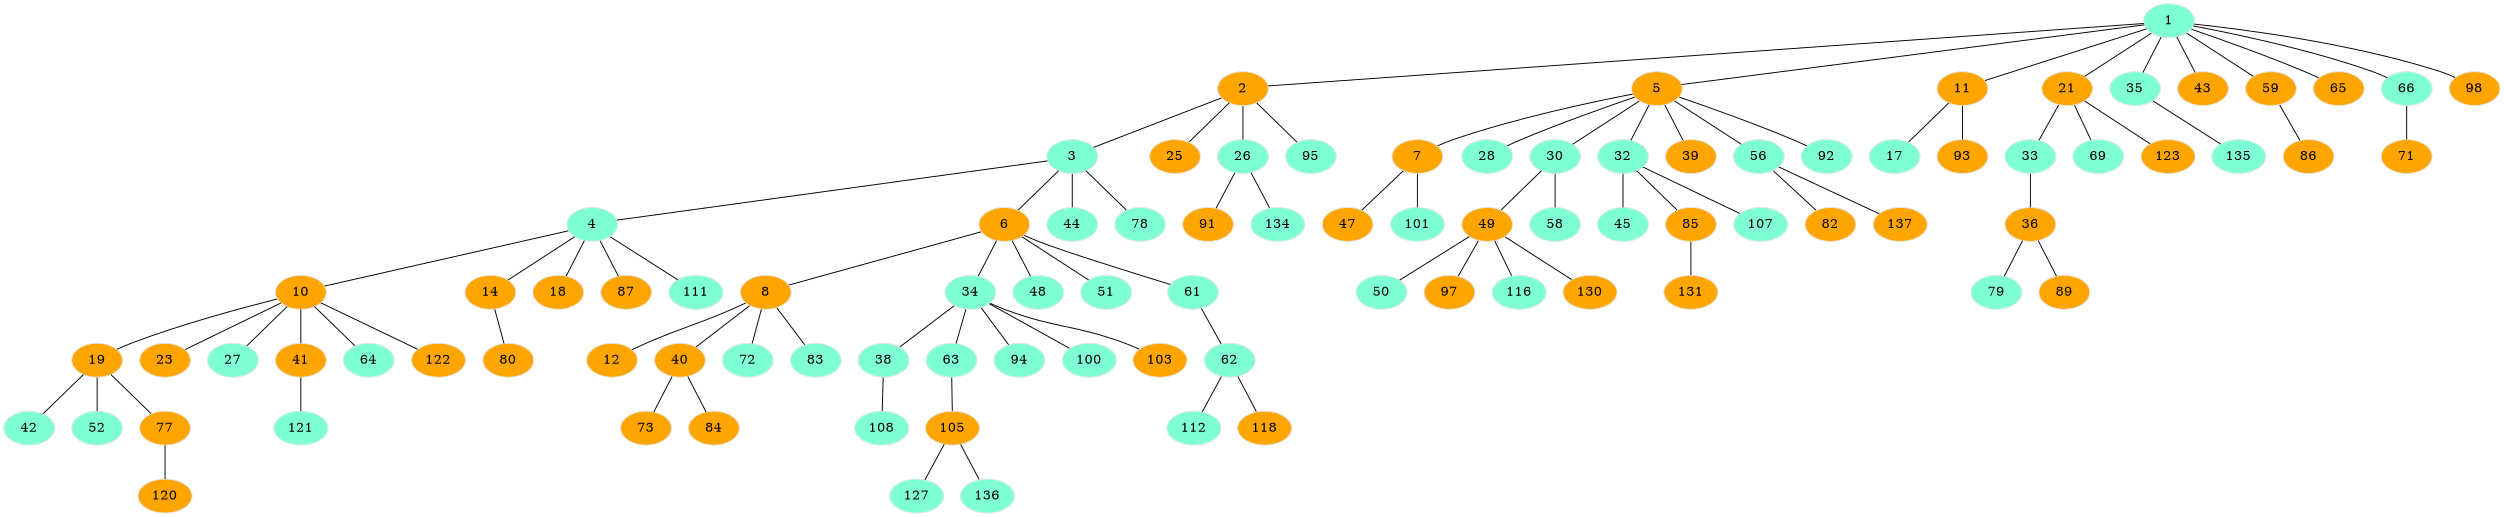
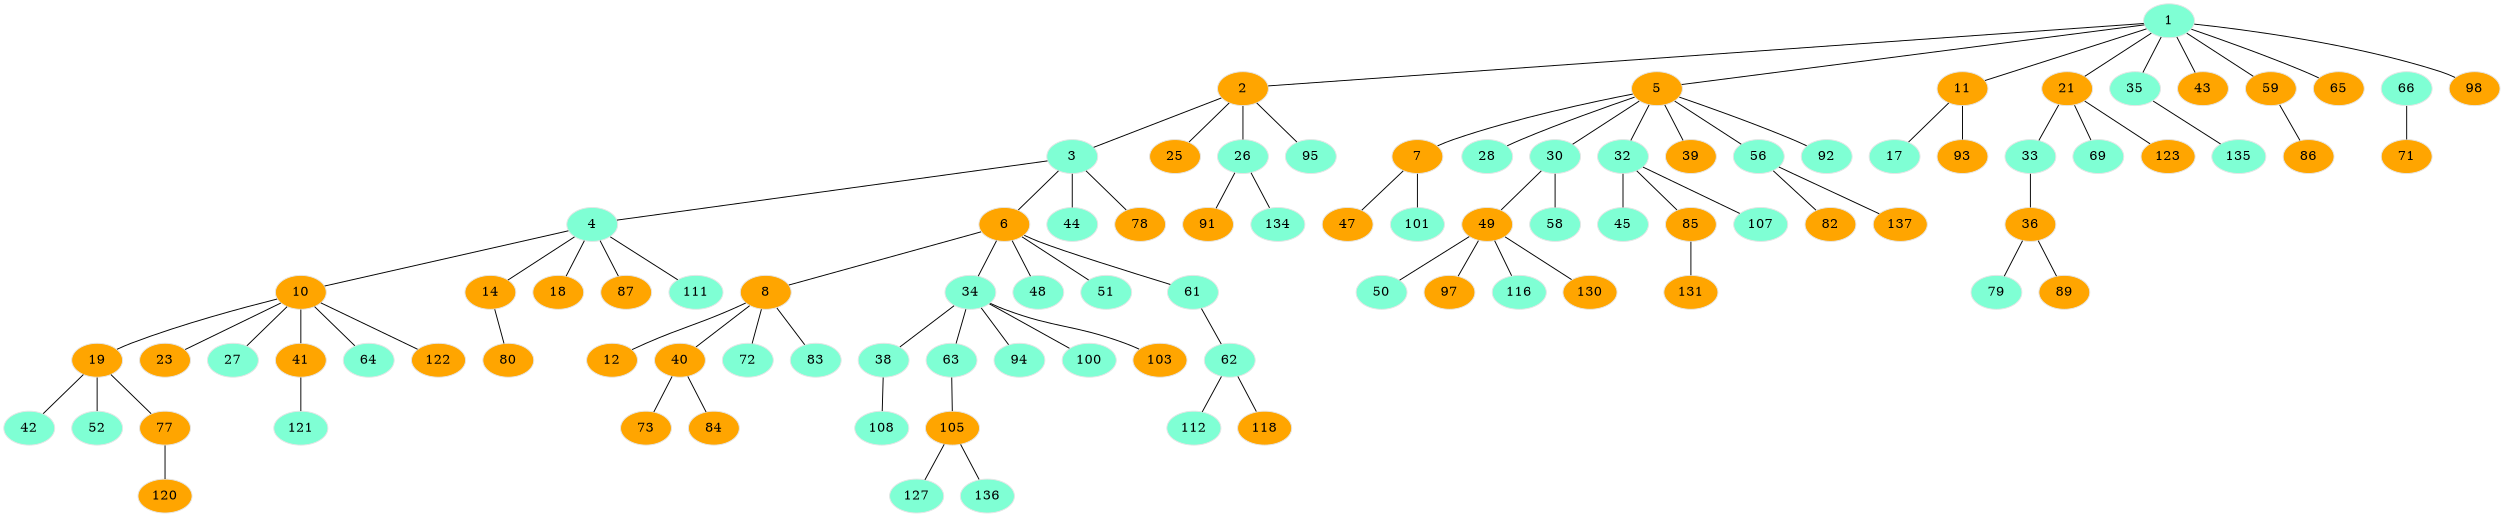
(2291, 48) -> none
(1140, 224) -> (1140, 224)
